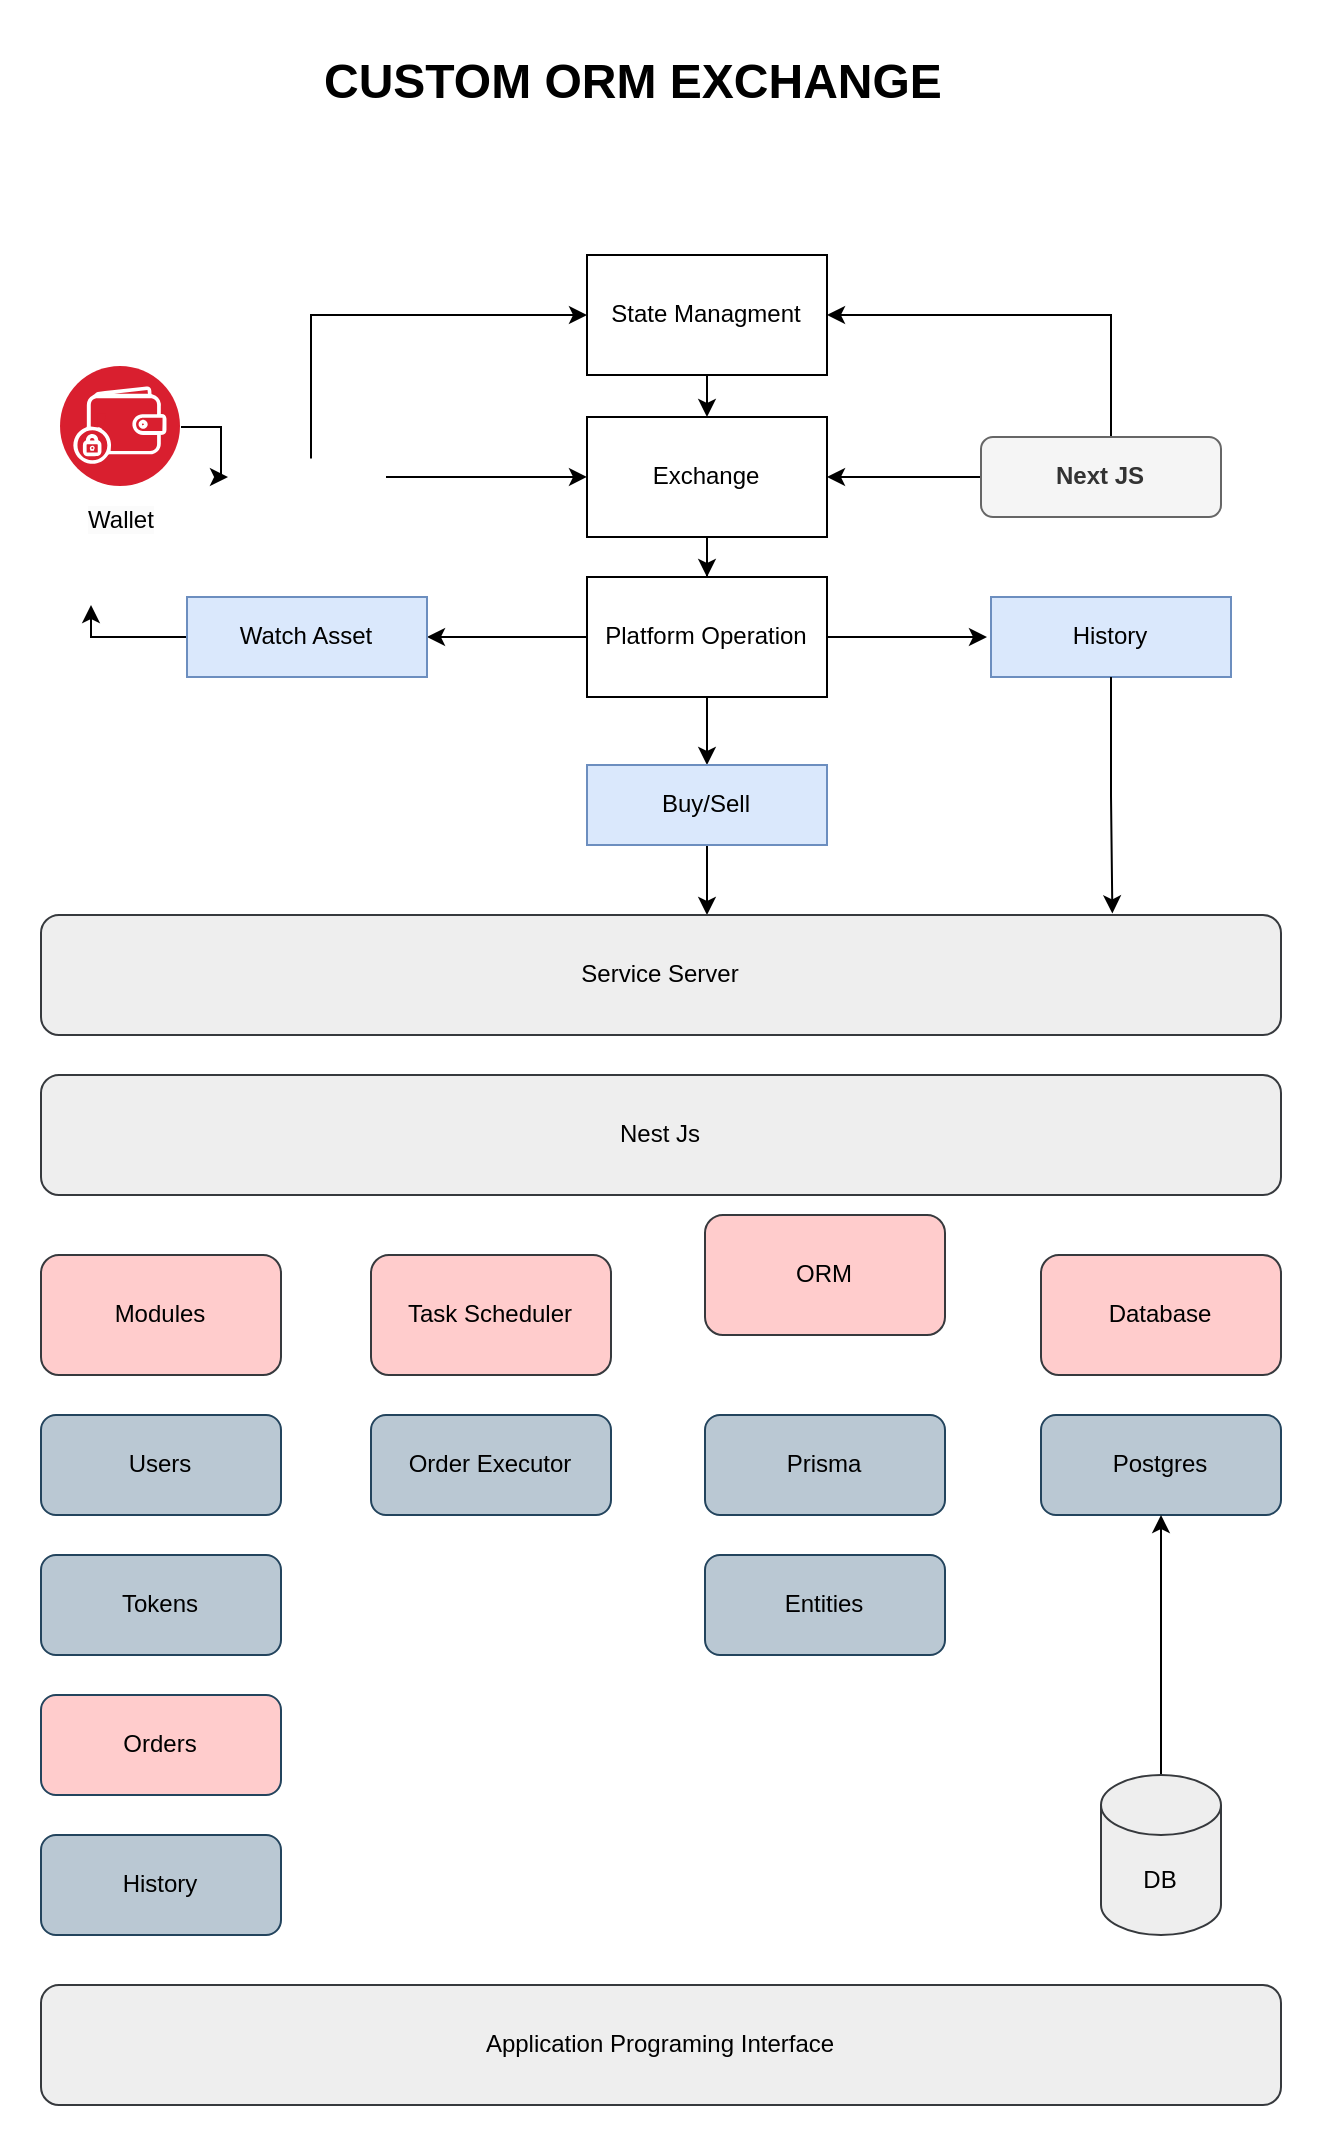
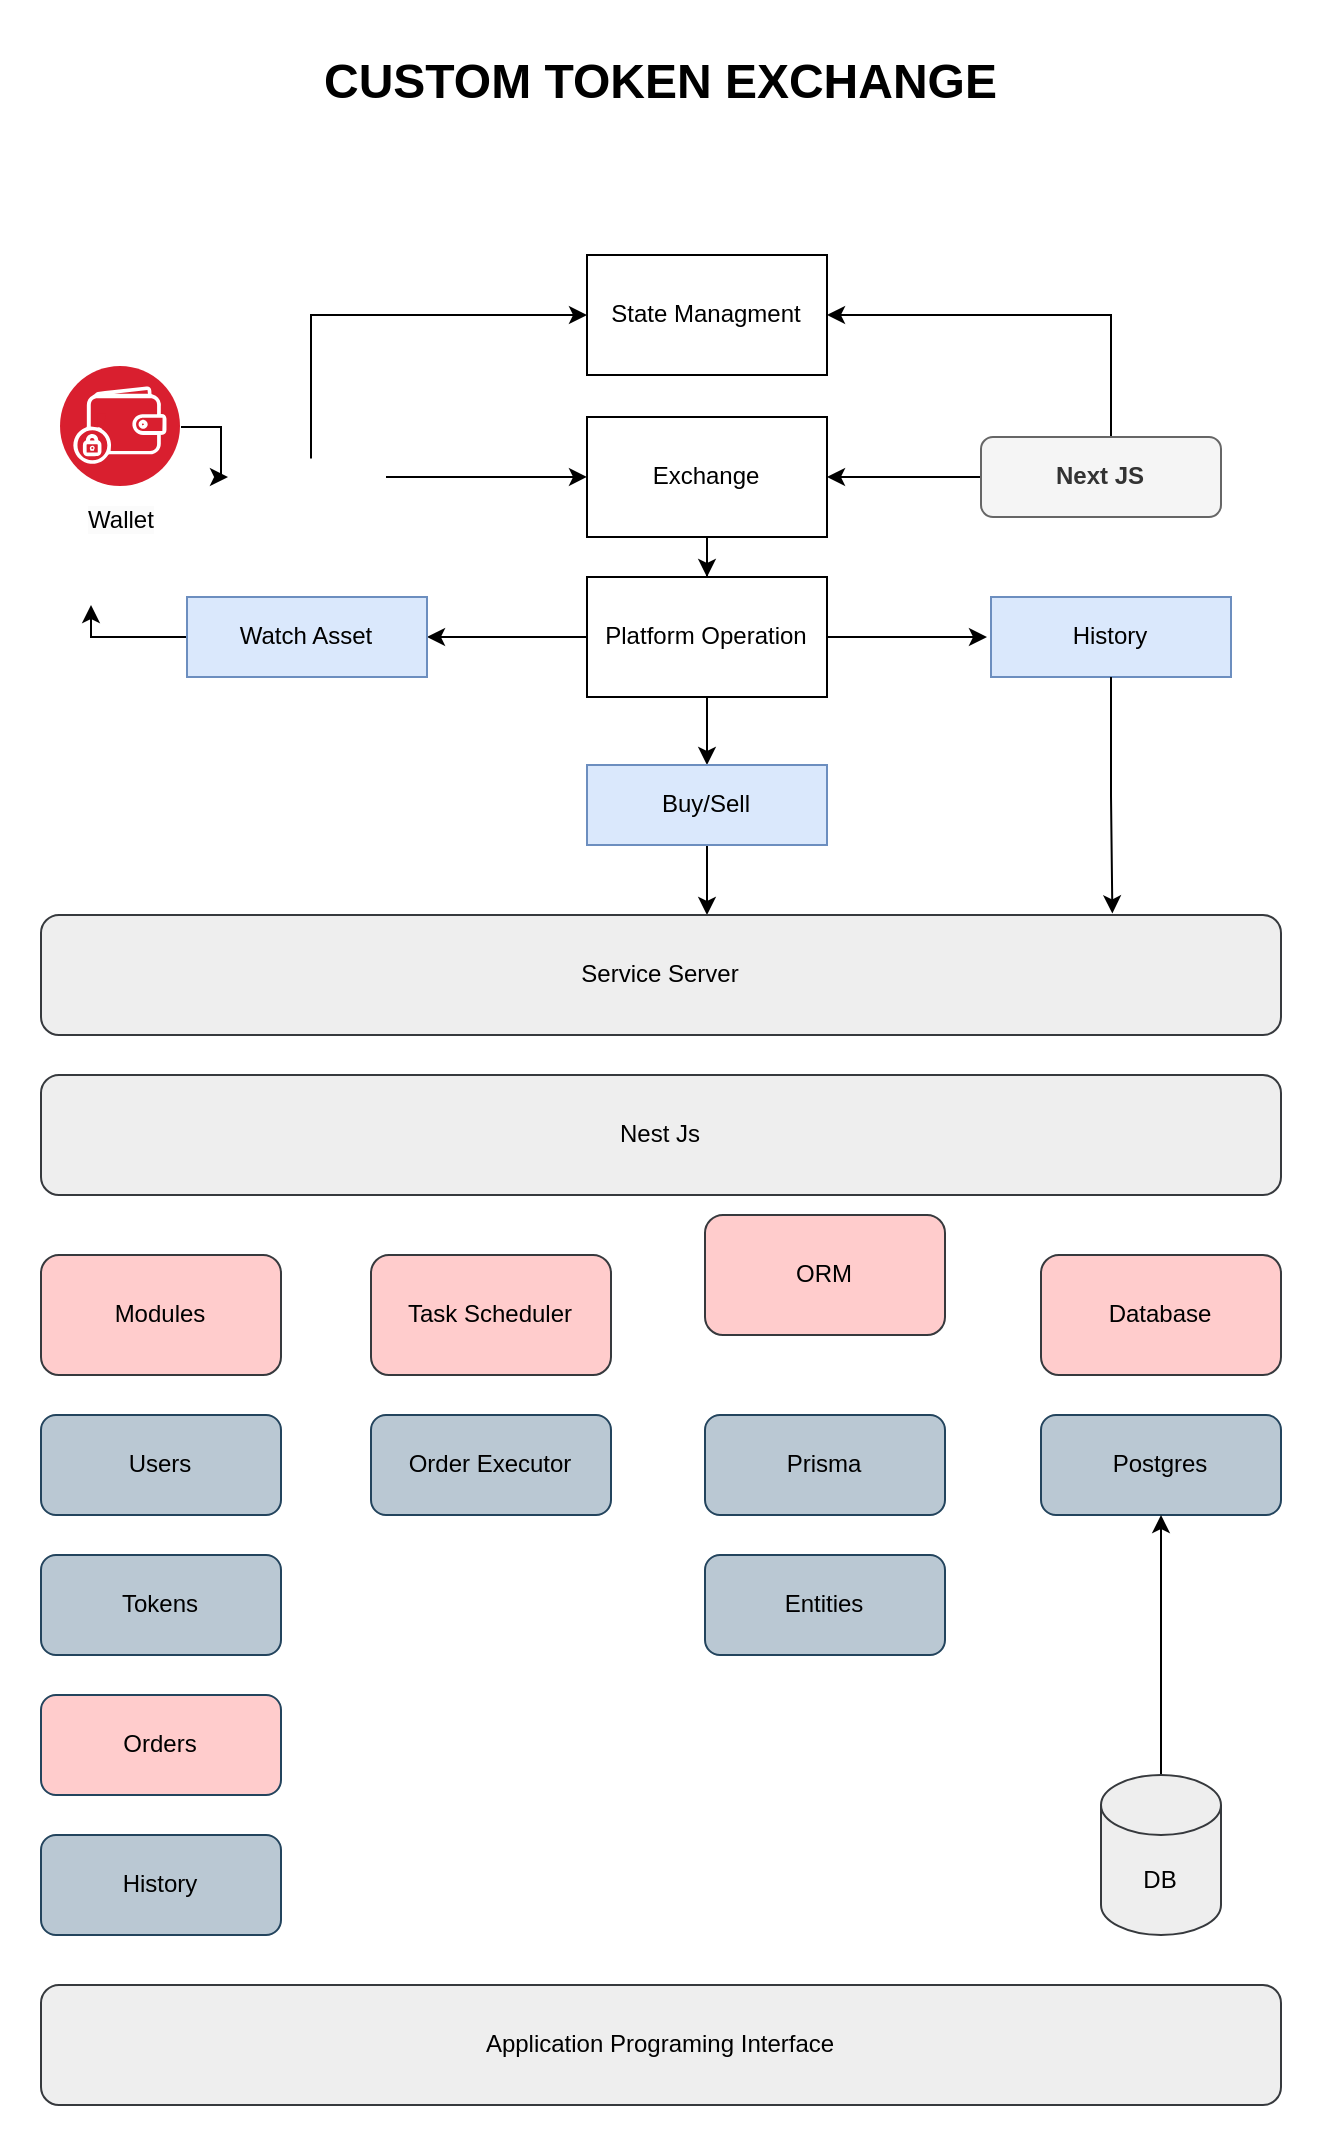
(446, 69) -> (460, 69)
(707, 403) -> none
